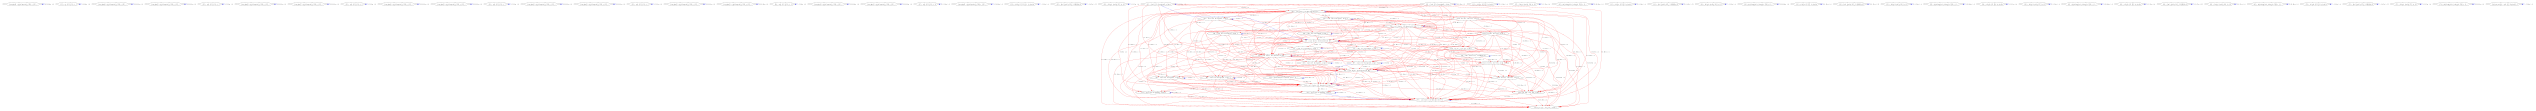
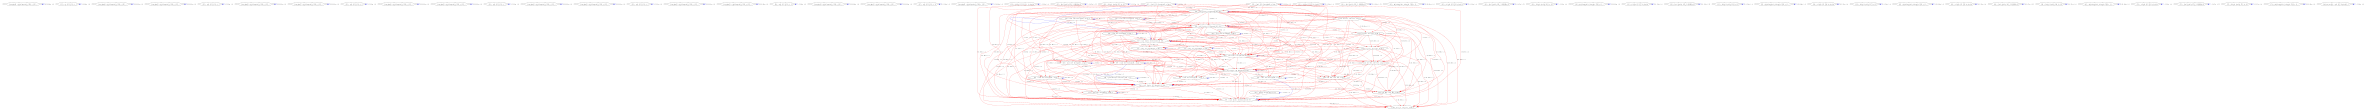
(1485, 59) -> (1373, 55)
(1341, 78) -> (1252, 96)
(1318, 88) -> none
